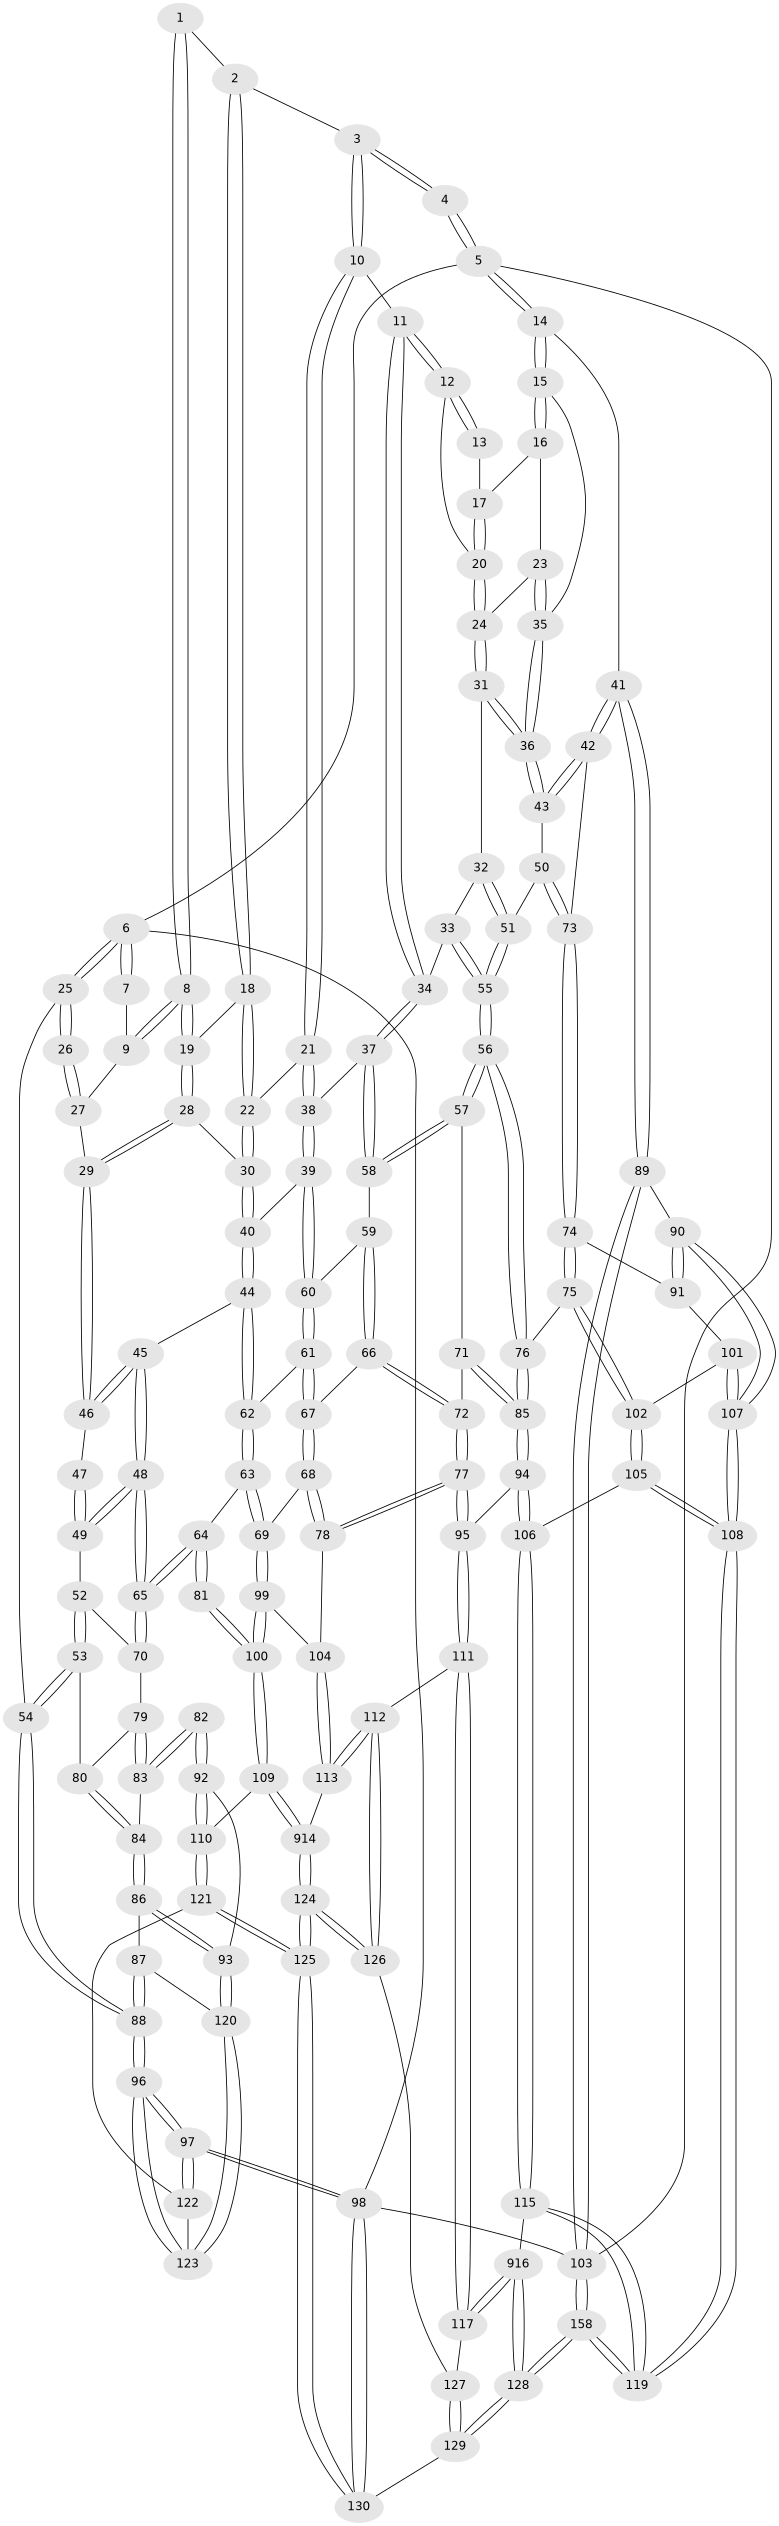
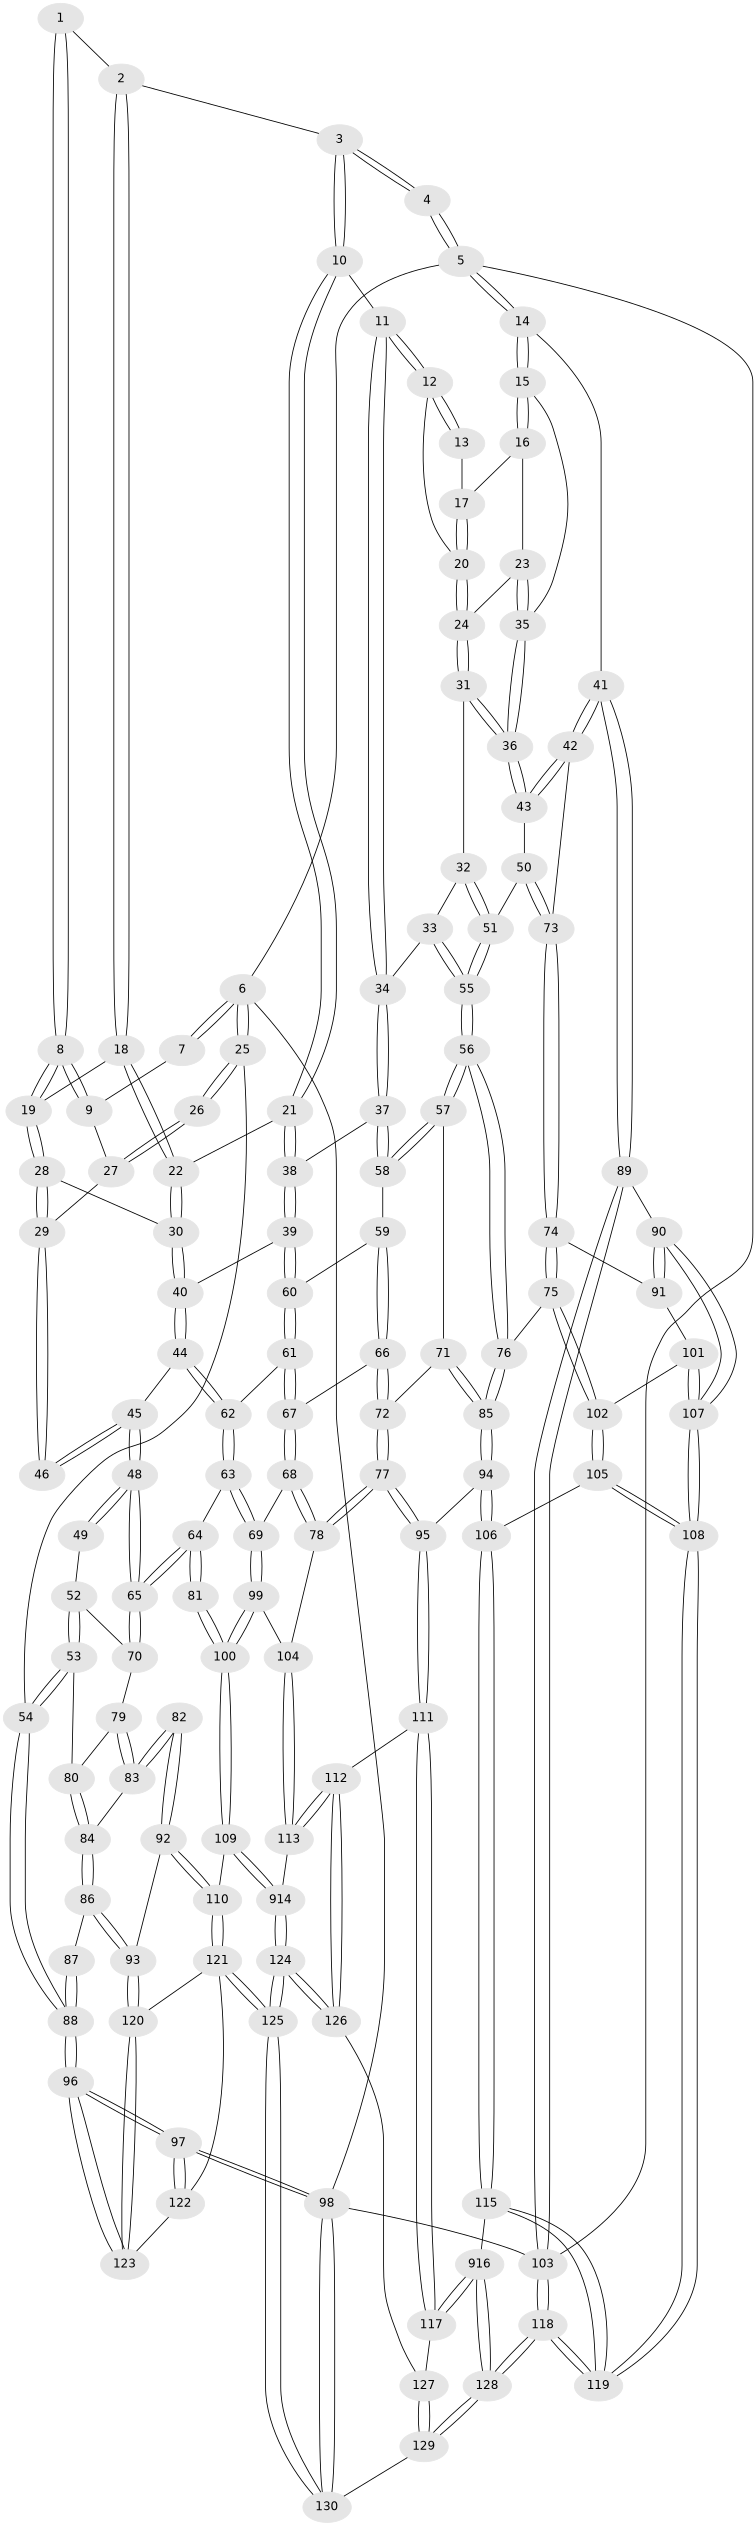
(80, 1475) -> none
(182, 1991) -> (175, 1991)
(582, 2325) -> (543, 2325)
